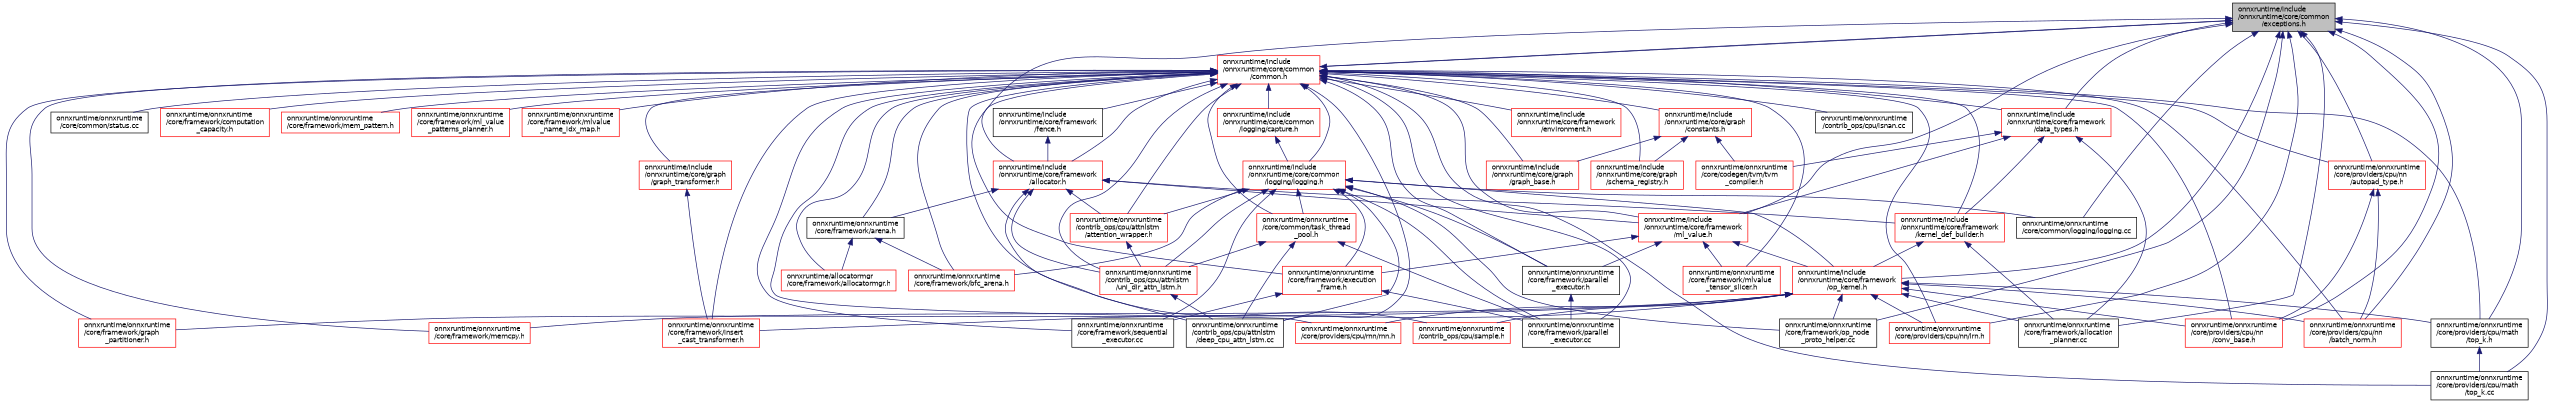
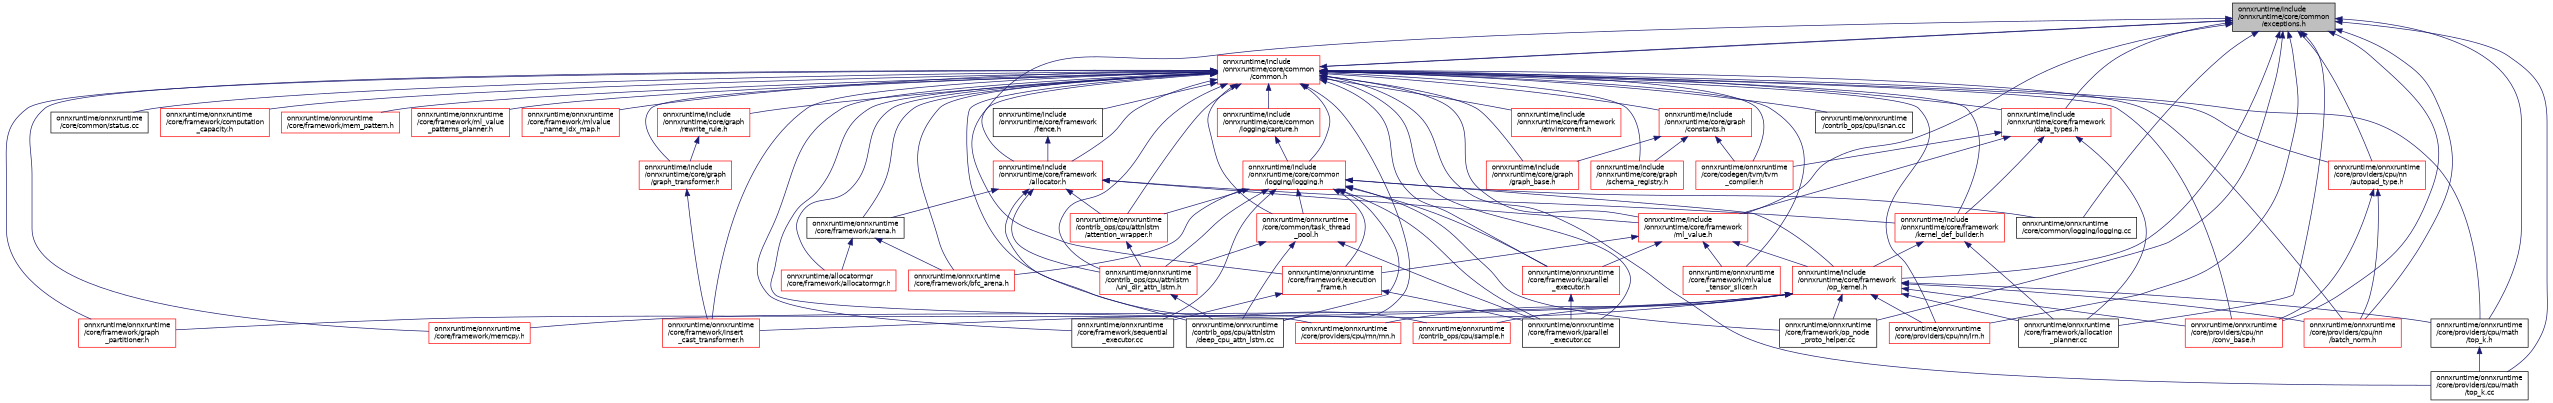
none -> (1572, 78)
none -> (704, 123)
(1571, 280) -> (1571, 280)
